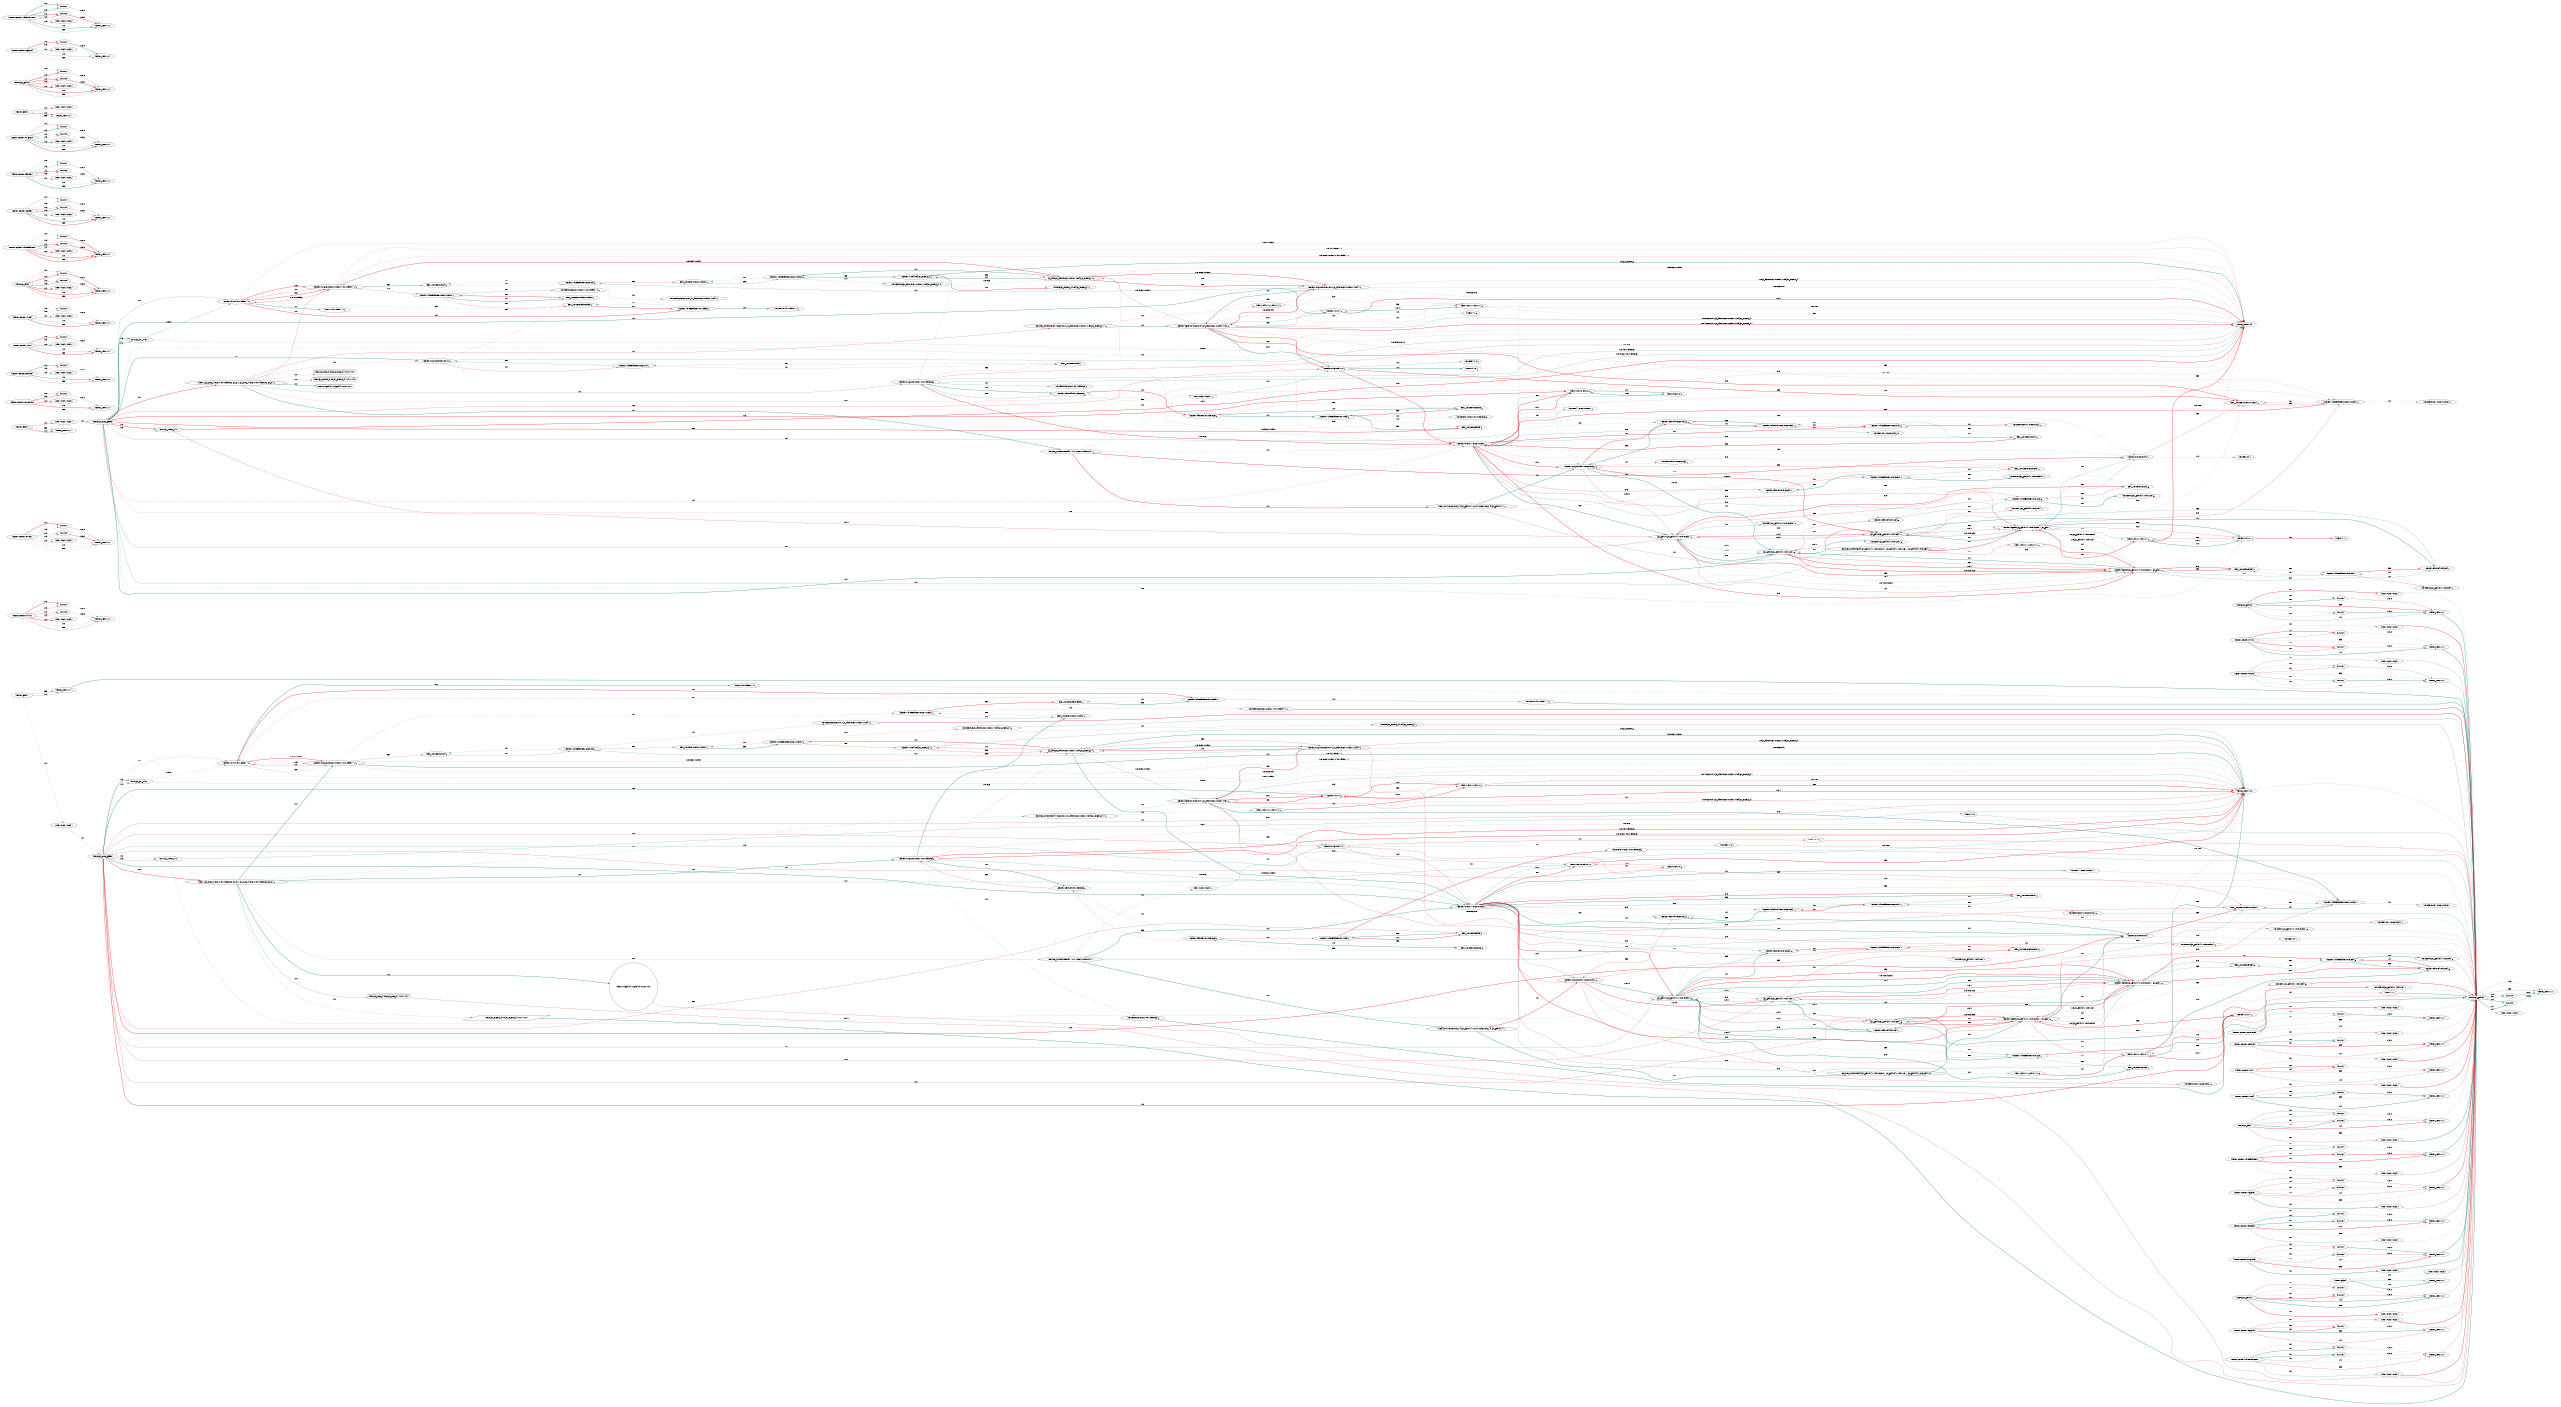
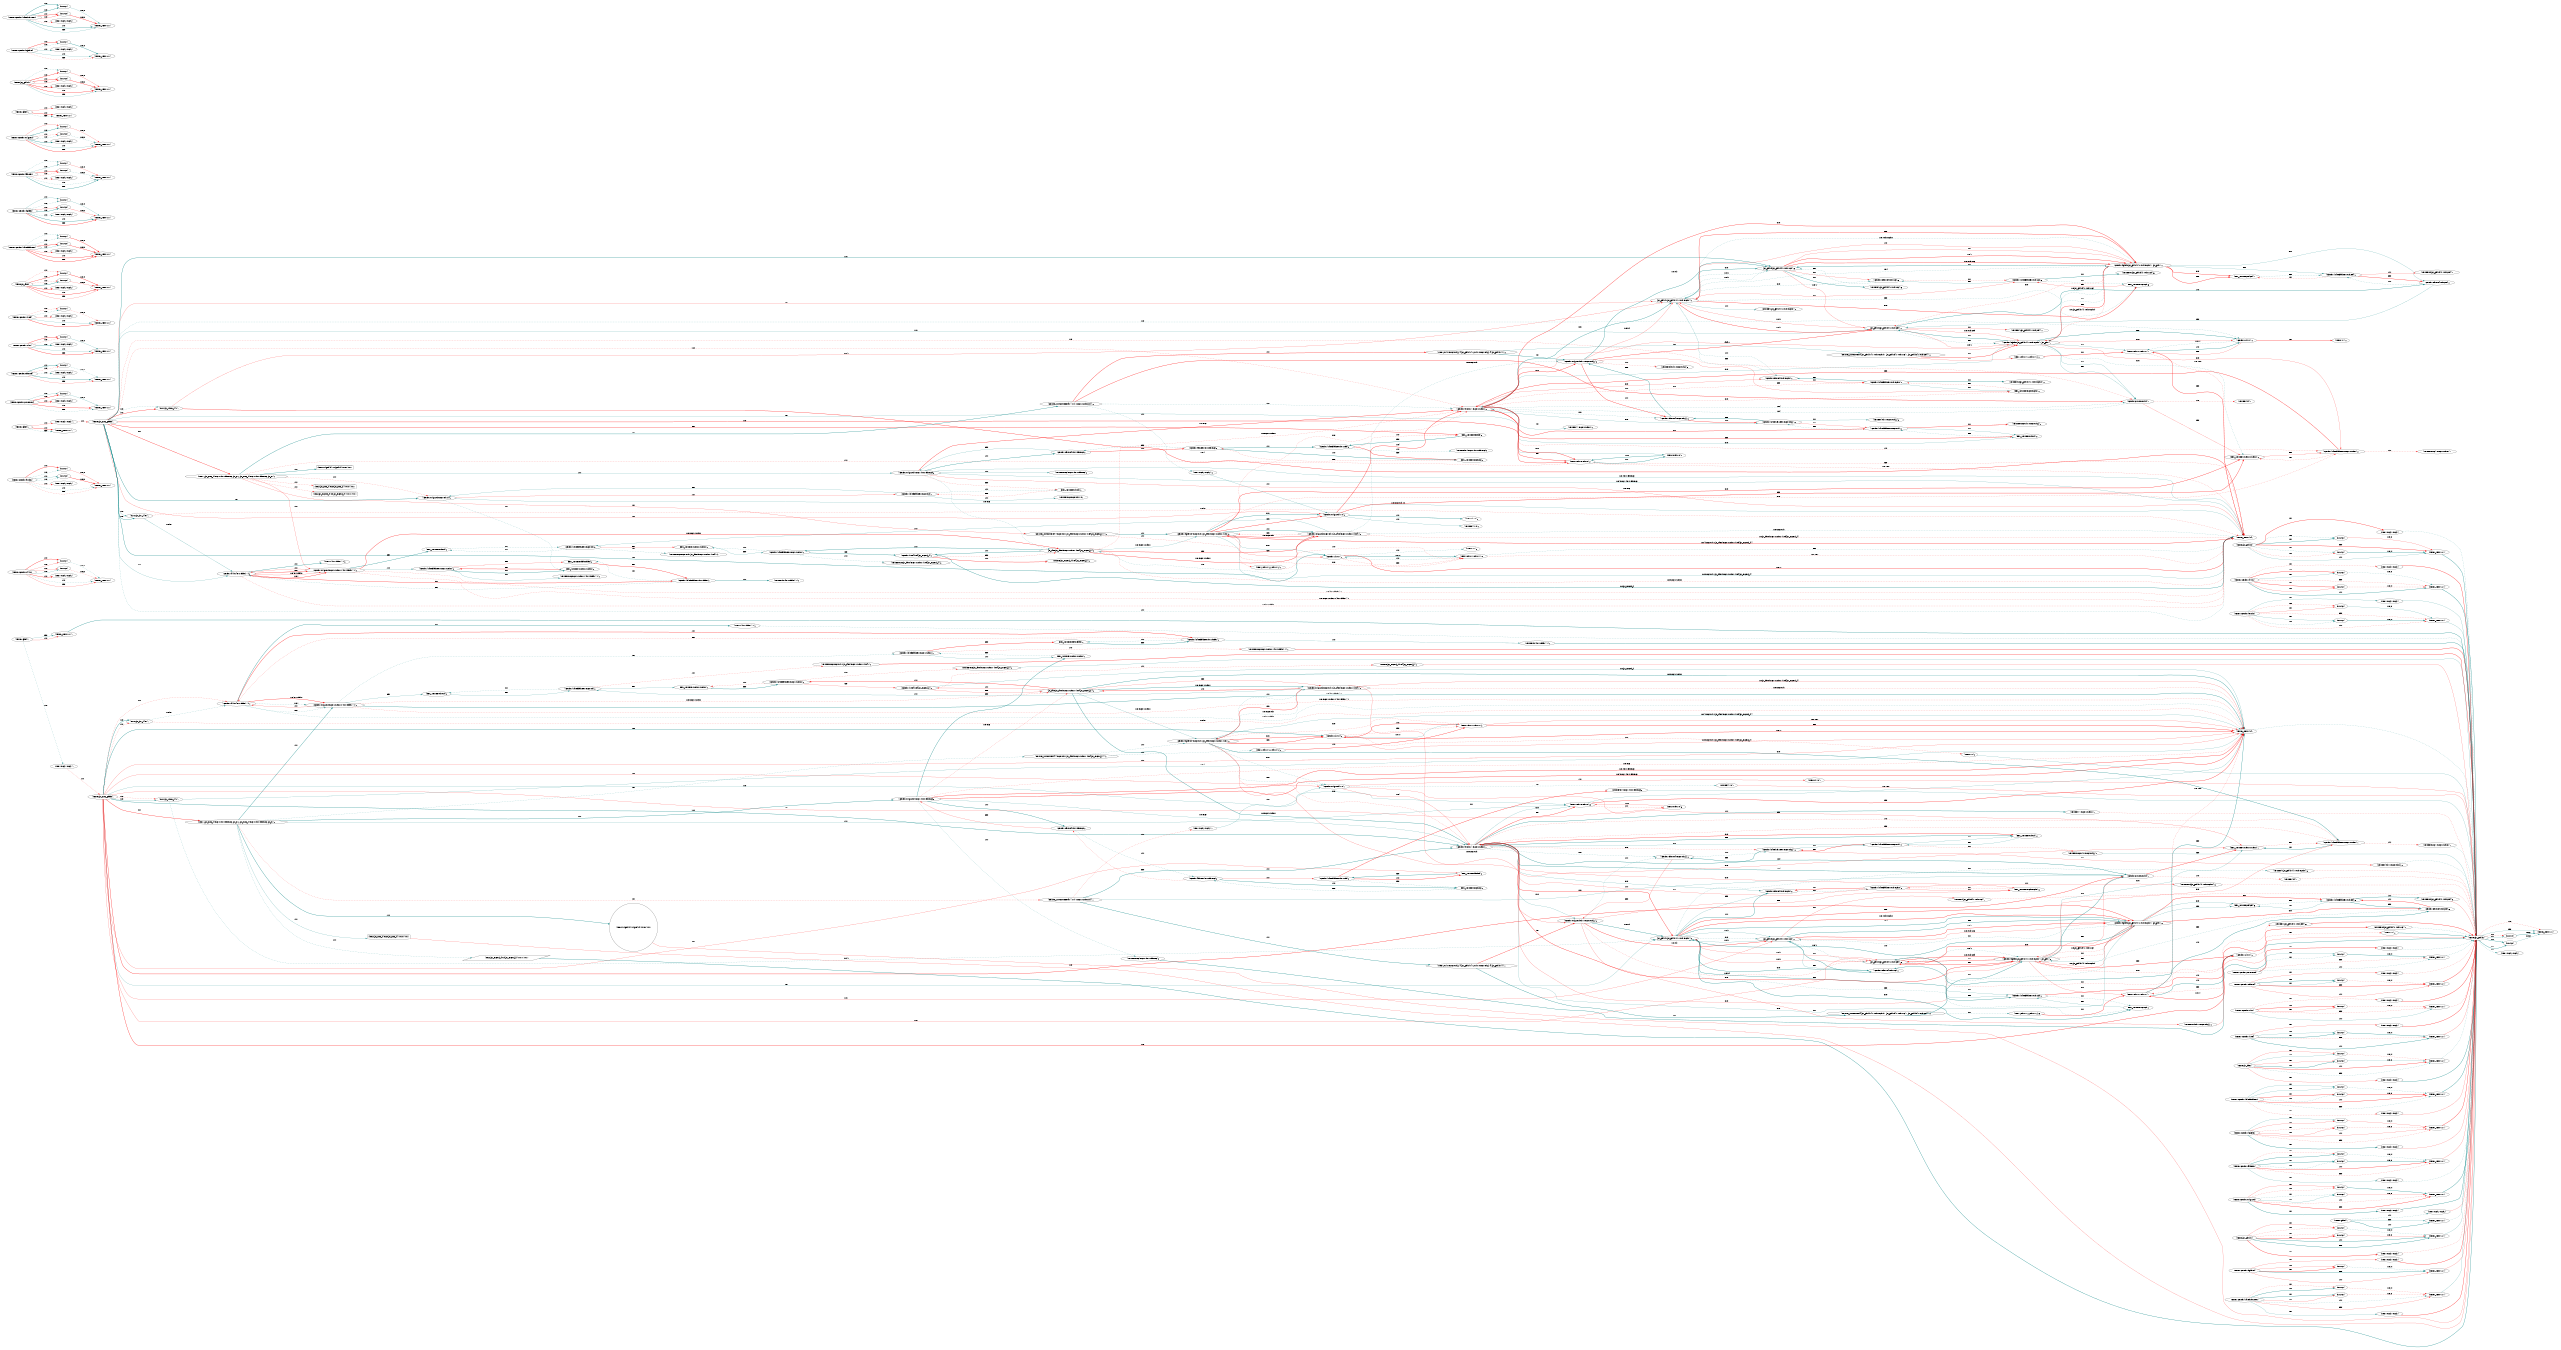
none -> (1071, 497)
